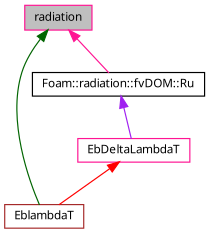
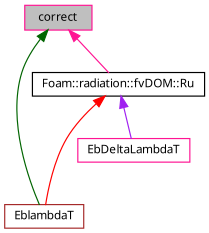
(58, 18) -> (58, 18)
(84, 187) -> (61, 149)
